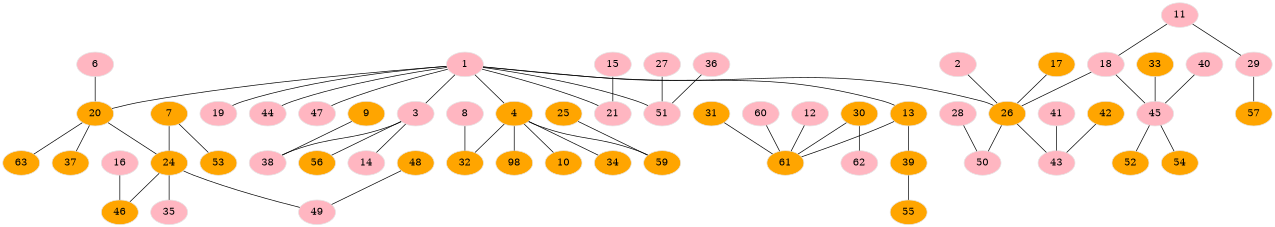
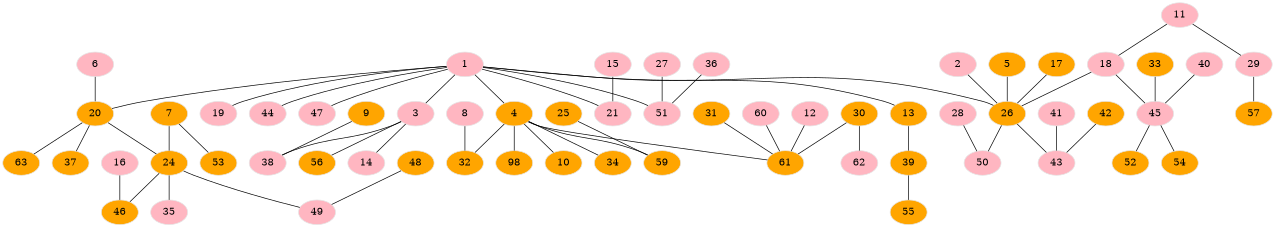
none -> (1007, 64)
(848, 140) -> (647, 144)
